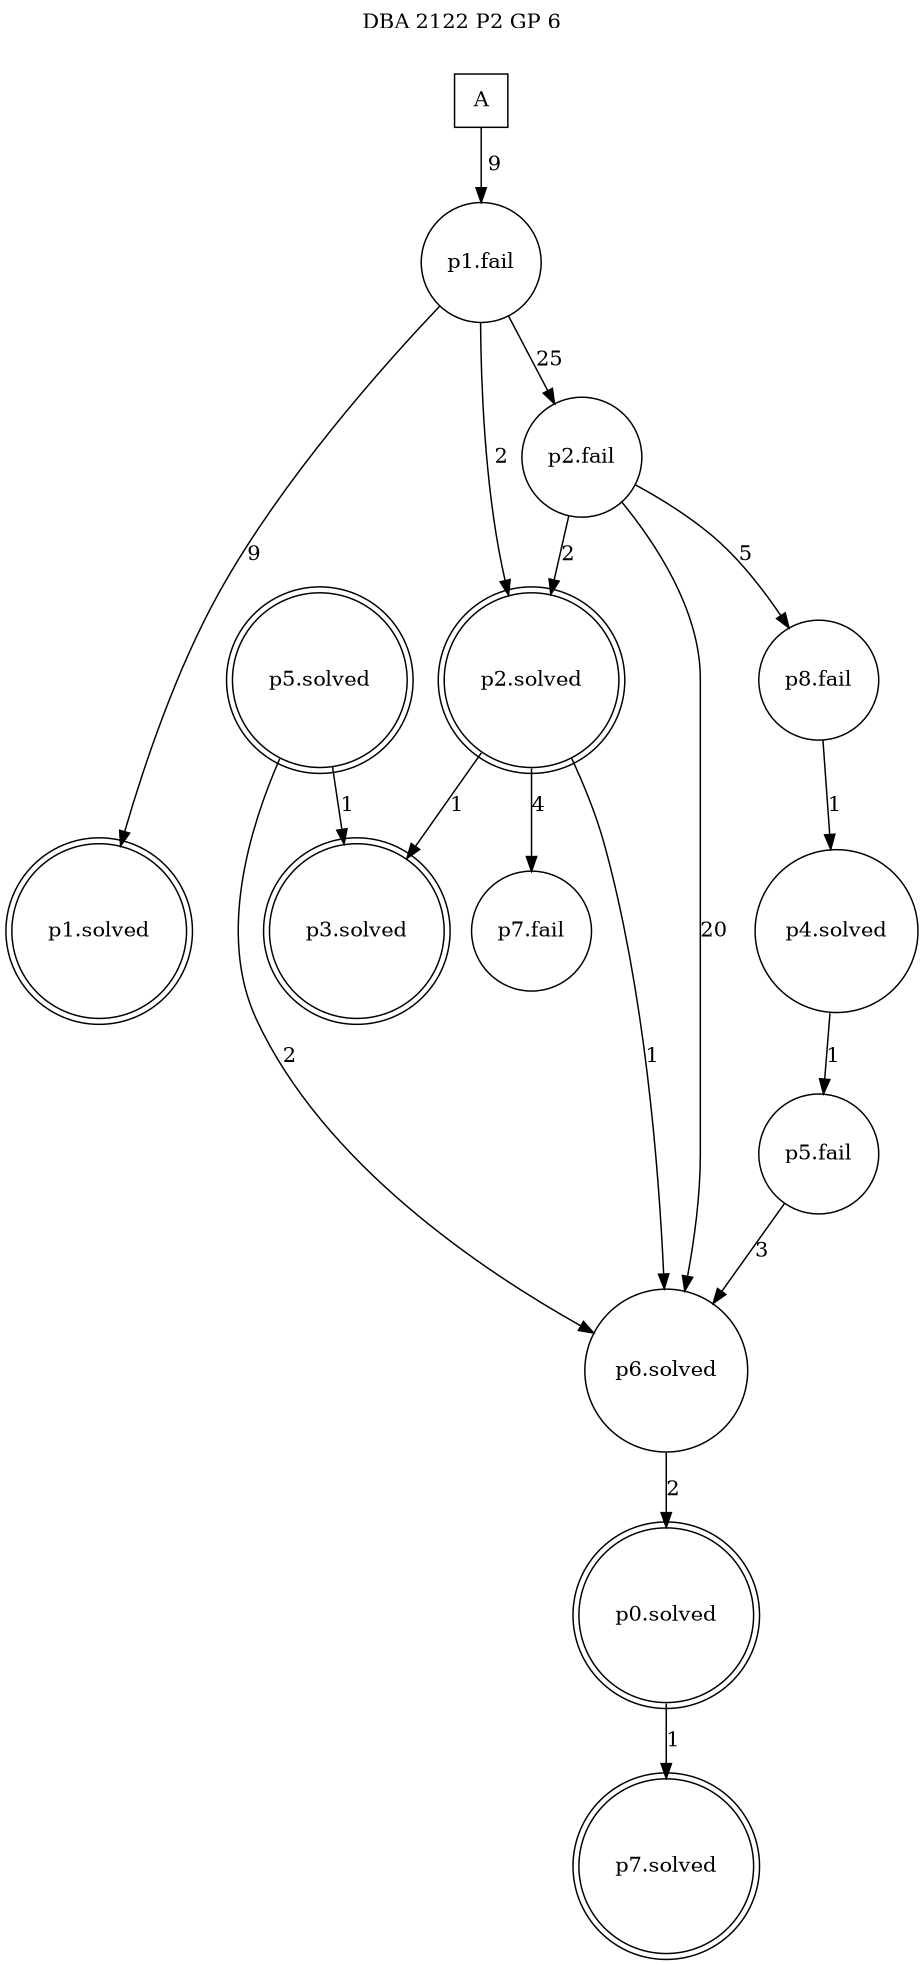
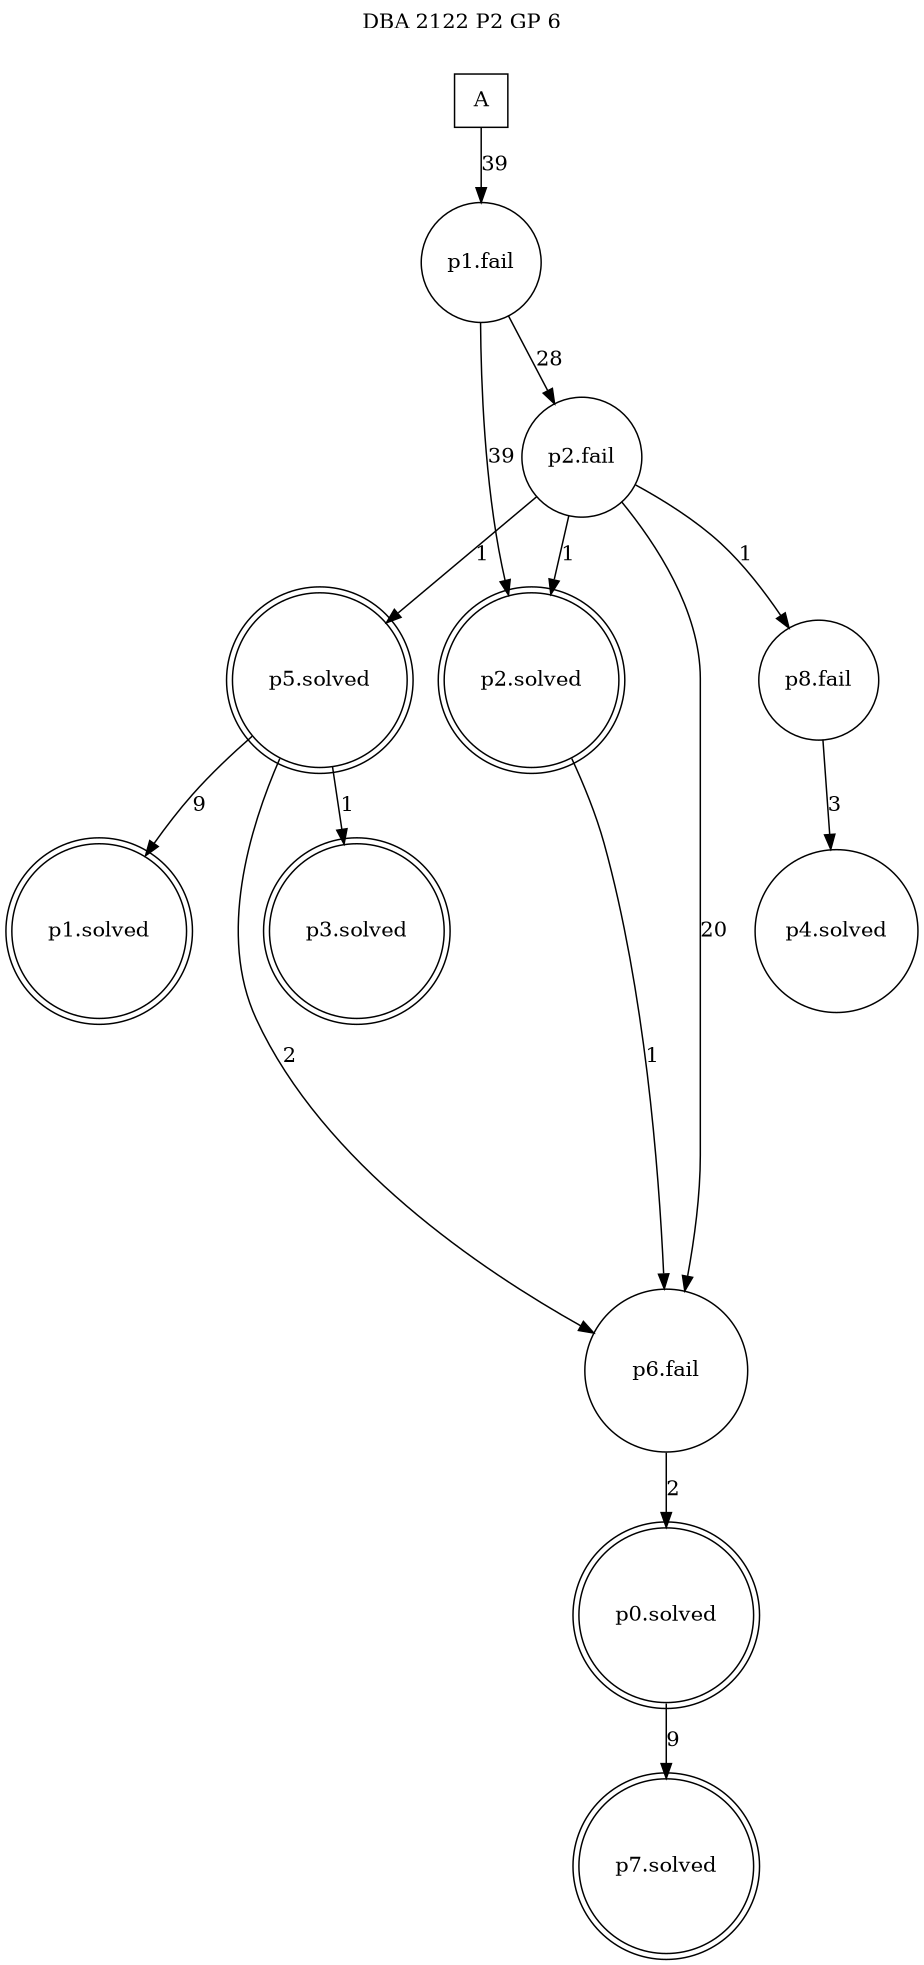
(495, 165) -> (495, 165)
(550, 360) -> (550, 360)
(502, 457) -> (502, 457)
(246, 548) -> (200, 787)
none -> (468, 555)
(569, 555) -> (569, 555)
(746, 555) -> (746, 555)
(449, 800) -> none
(835, 806) -> (835, 806)
(532, 931) -> none
(819, 1154) -> none
(666, 1371) -> (666, 1371)
(674, 1741) -> (674, 1741)
